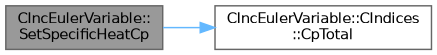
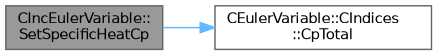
(323, 28) -> (323, 28)
